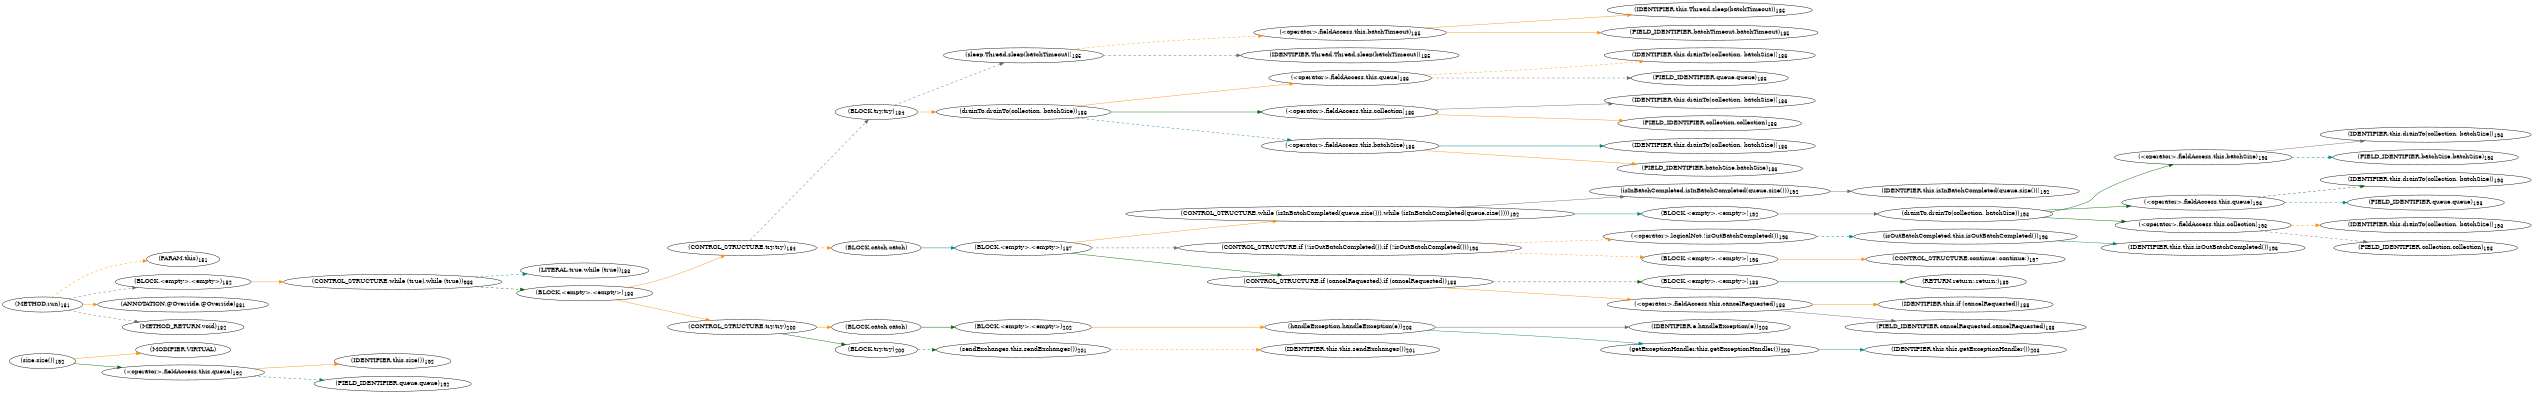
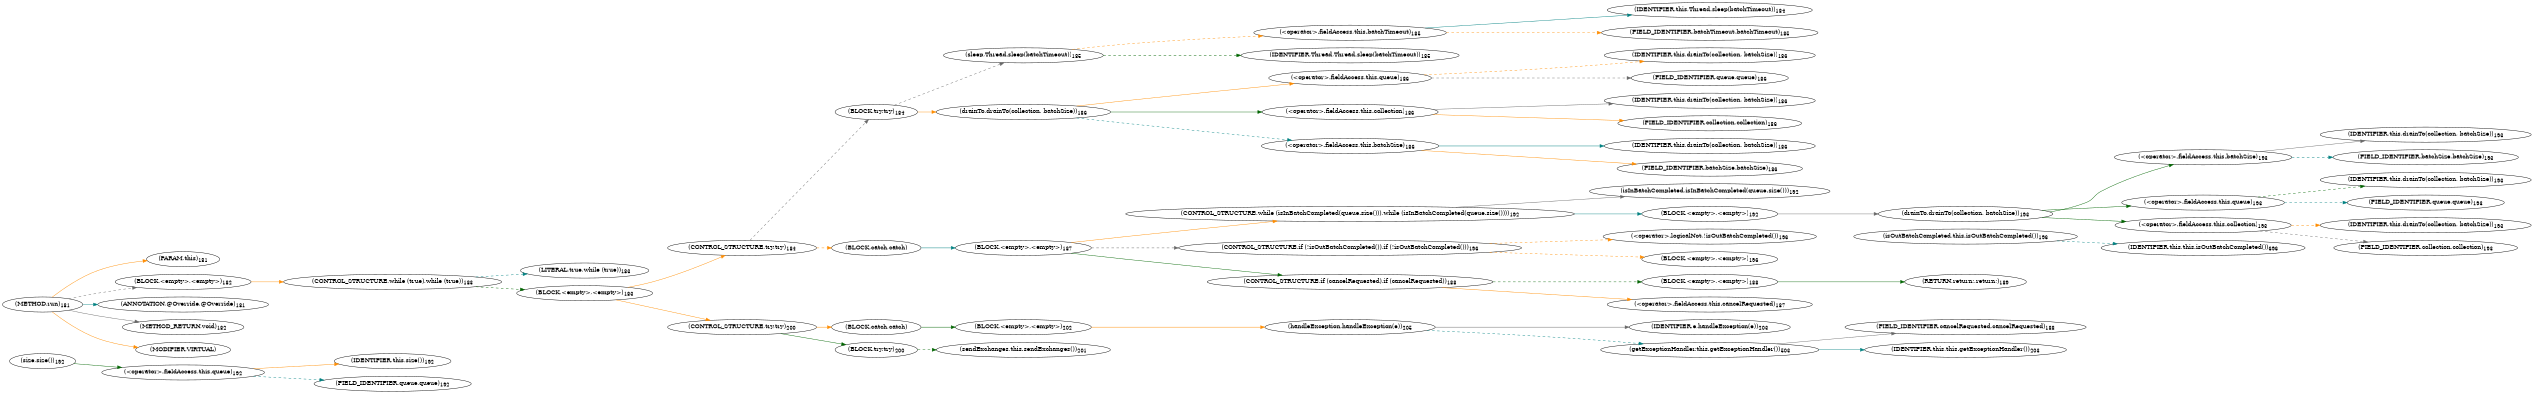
(1780, 9) -> (1780, 9)
(1526, 22) -> (1526, 22)
(1522, 33) -> (1522, 33)
(1170, 55) -> (1170, 55)
(1966, 191) -> none
(1833, 237) -> none
(2085, 242) -> (2085, 242)
(2273, 247) -> (2273, 247)
(1966, 259) -> none
(95, 272) -> (95, 272)
(468, 281) -> (468, 281)
(241, 304) -> (241, 304)
(1780, 304) -> (1780, 304)
(88, 305) -> (88, 305)
(1966, 305) -> none
(1834, 315) -> (1834, 339)
(102, 317) -> (102, 317)
(1407, 327) -> (1407, 327)
(1533, 336) -> (1533, 336)
(1785, 349) -> (1785, 349)
(1350, 350) -> none
(105, 356) -> (90, 336)
